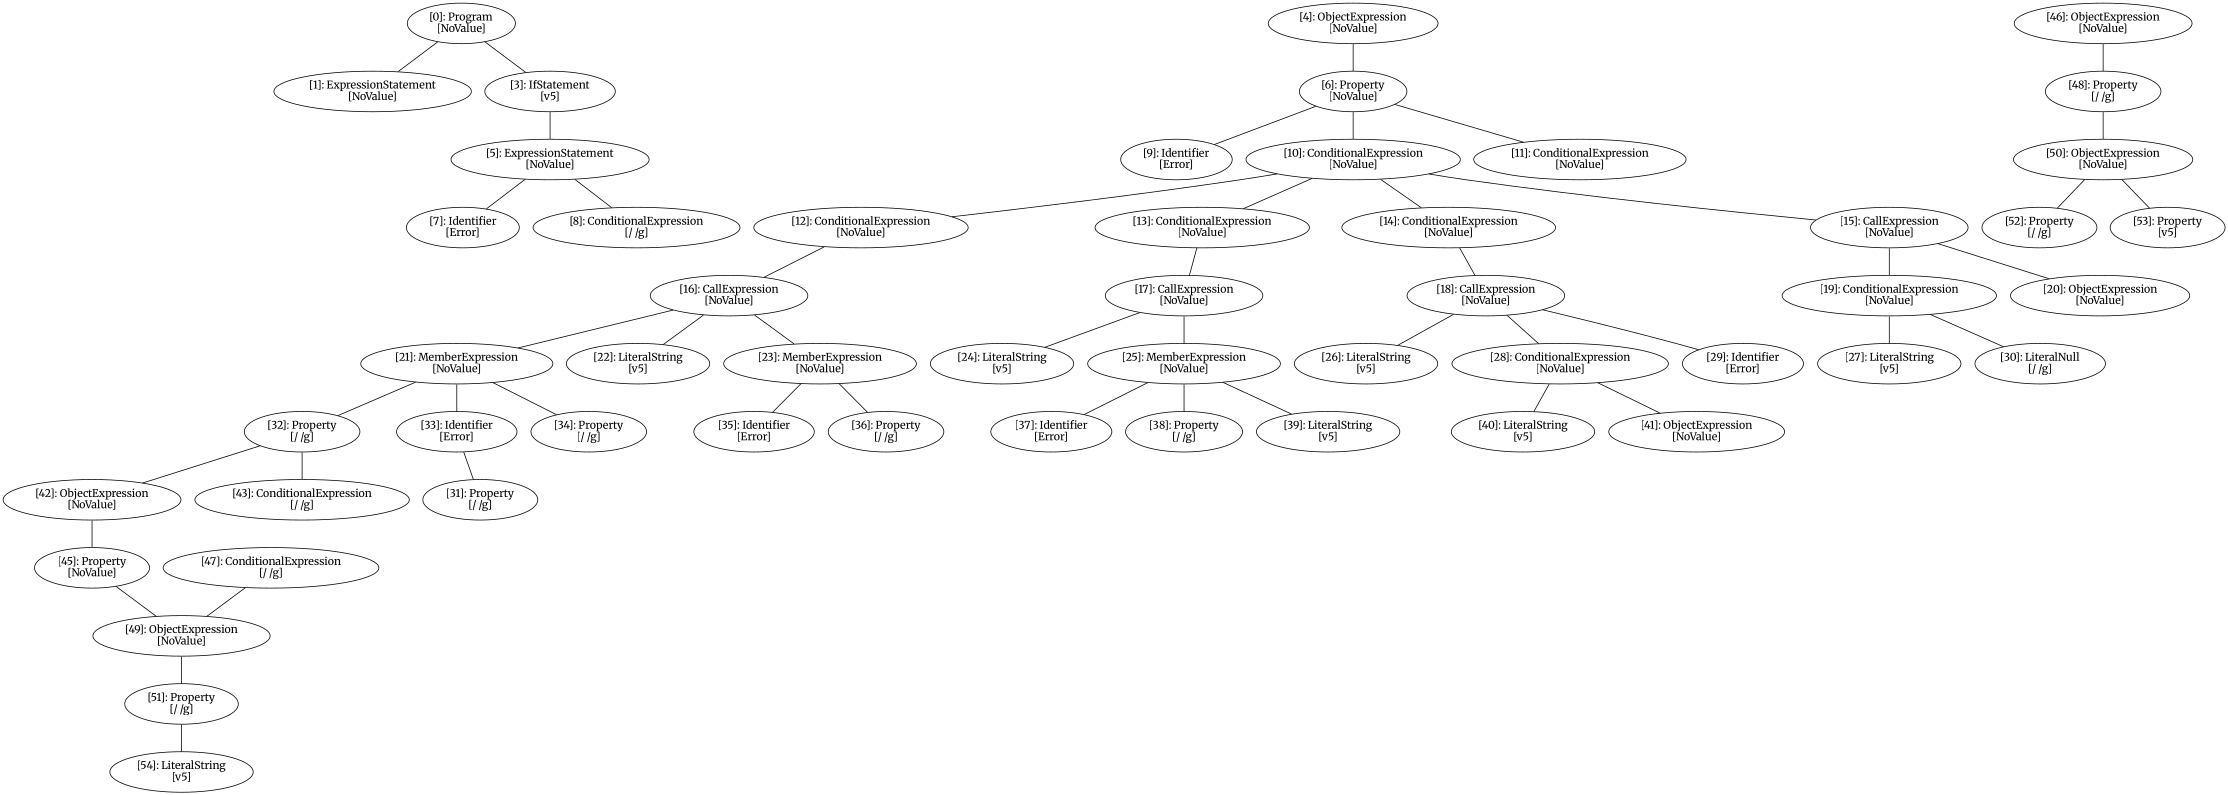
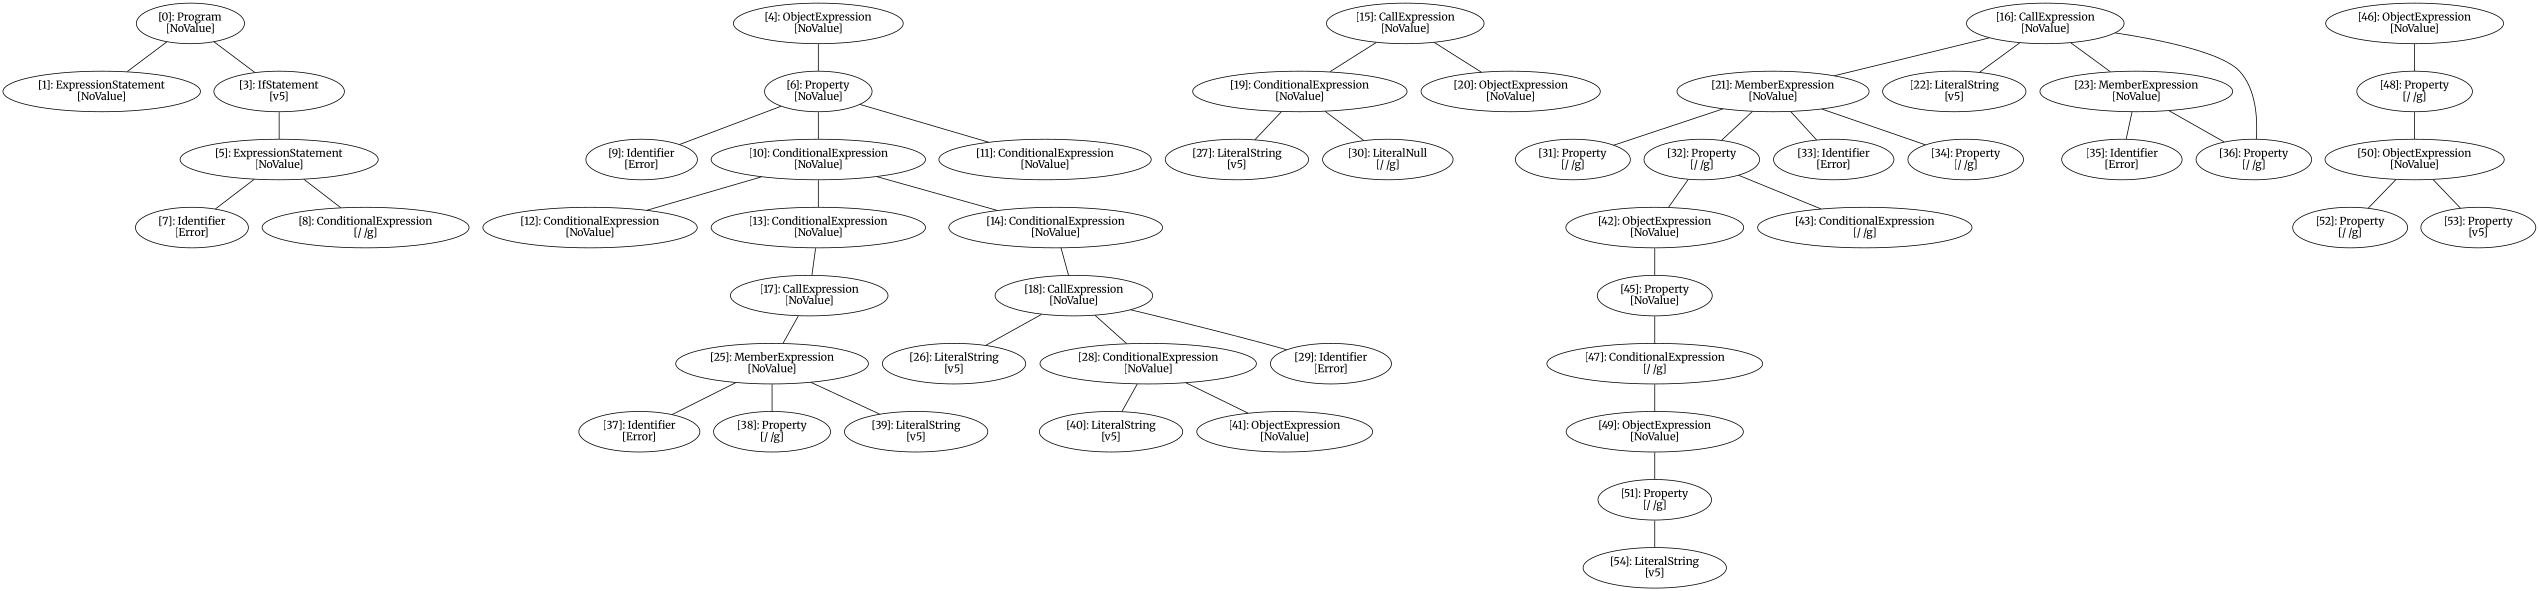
(1622, 200) -> none
(794, 262) -> (2214, 56)
(1002, 364) -> none
(469, 466) -> (1668, 127)
(136, 601) -> (1655, 330)
